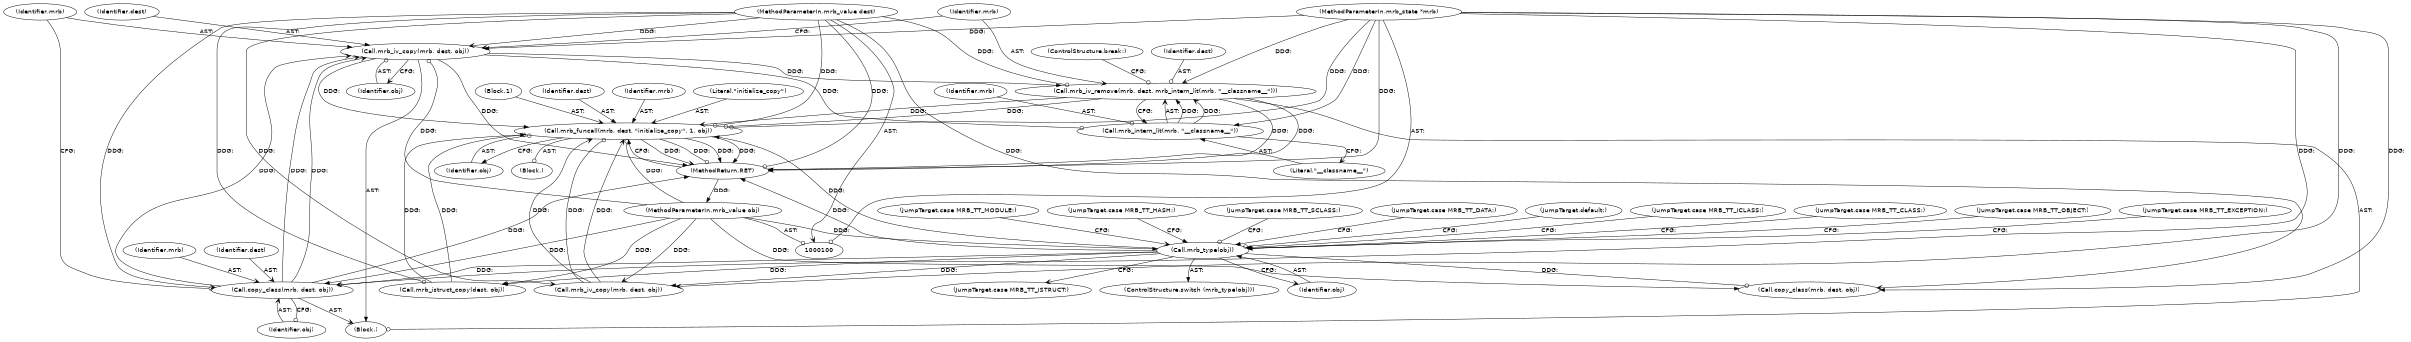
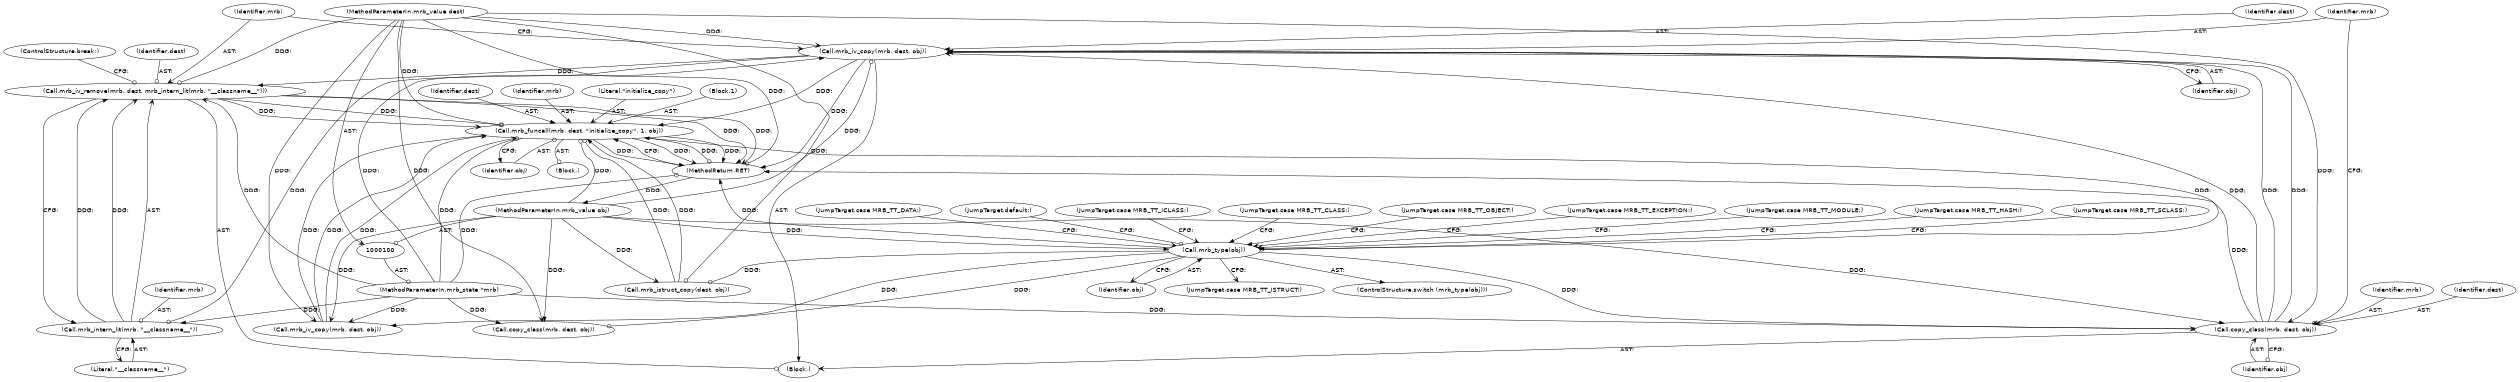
(1188, 197) -> (393, 272)
(1322, 231) -> (1045, 231)
(1452, 235) -> (1172, 230)
(784, 267) -> (938, 254)
